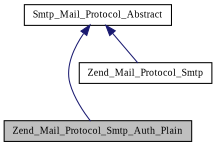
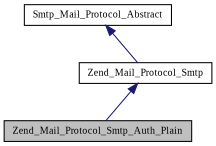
(69, 78) -> (118, 106)
